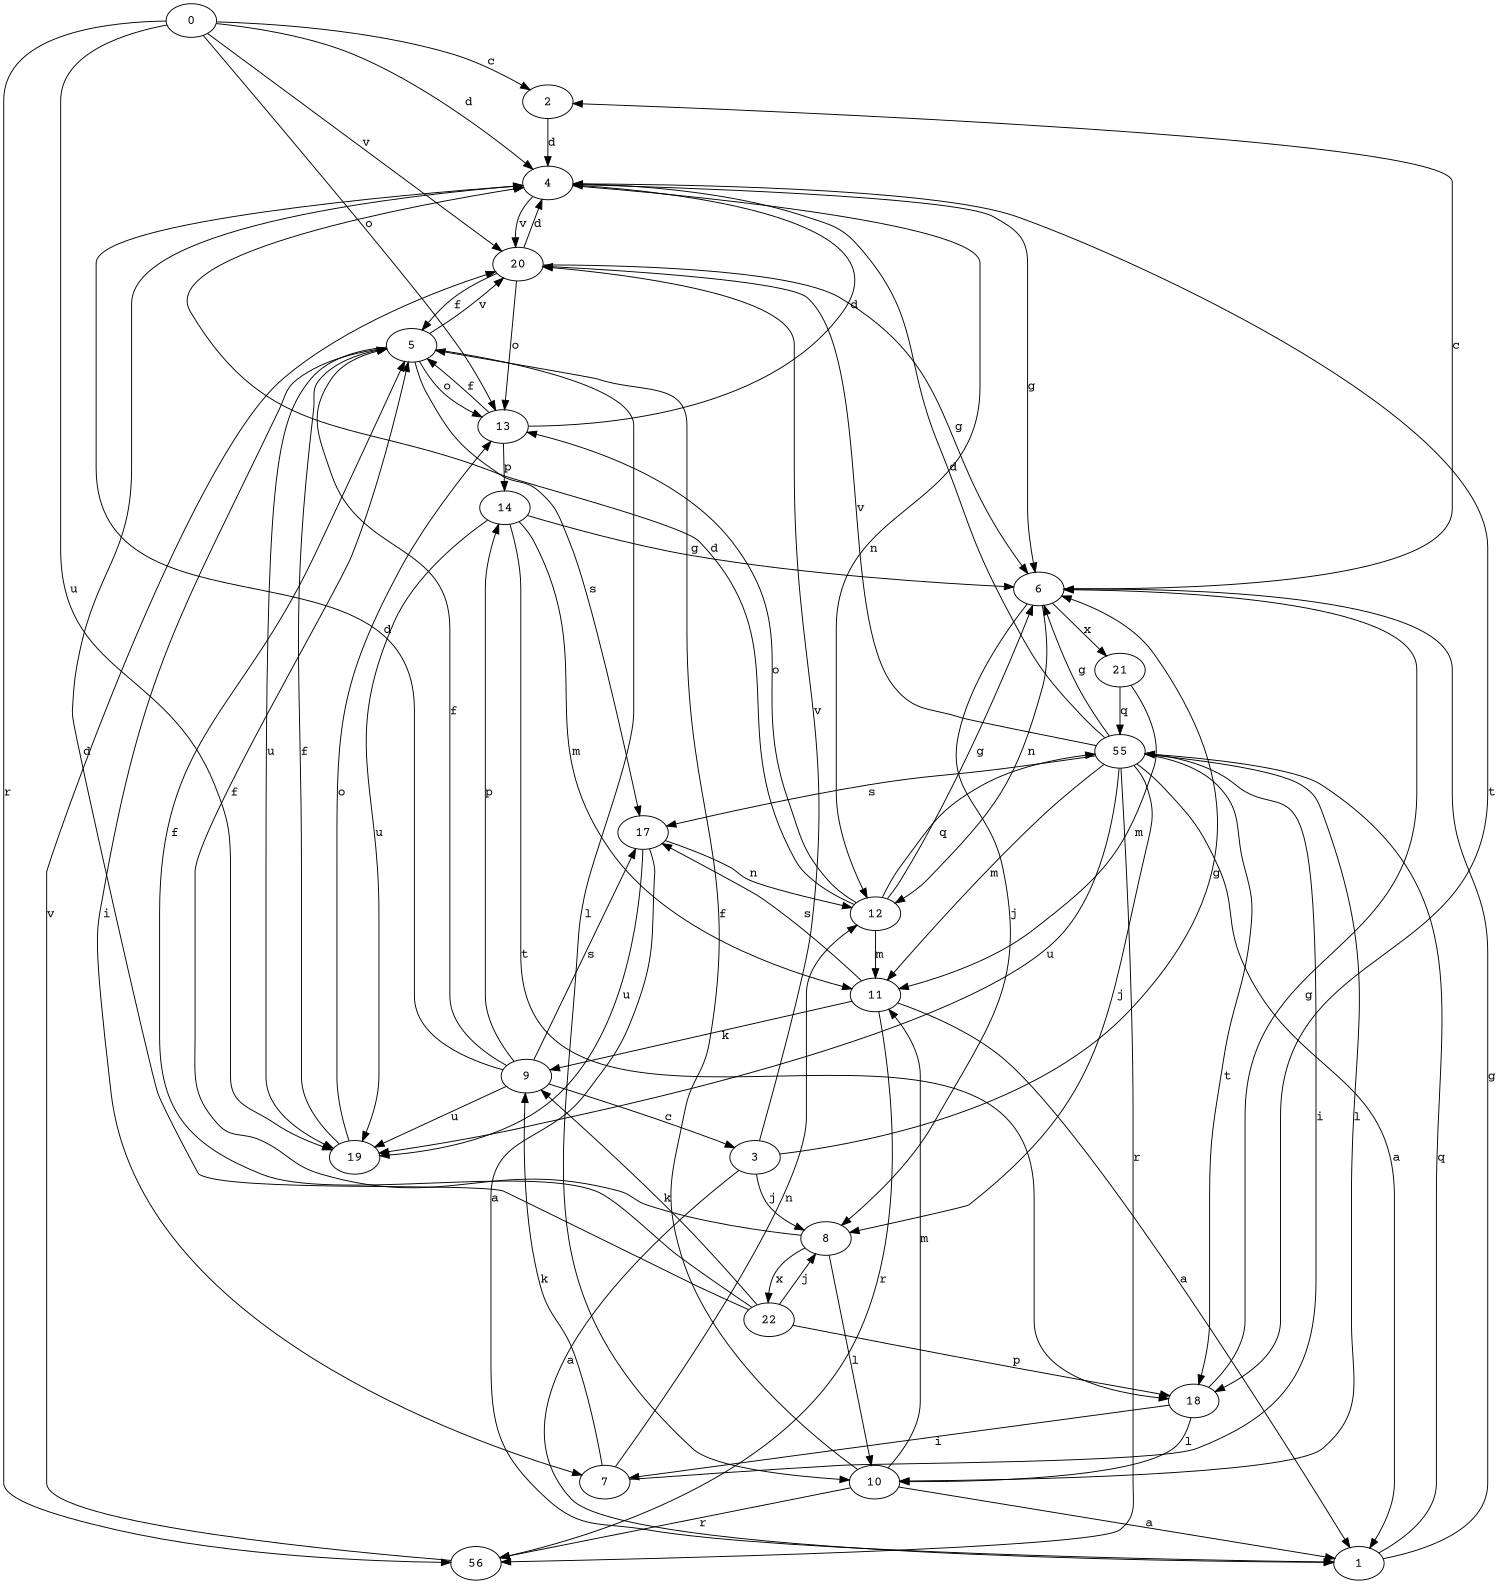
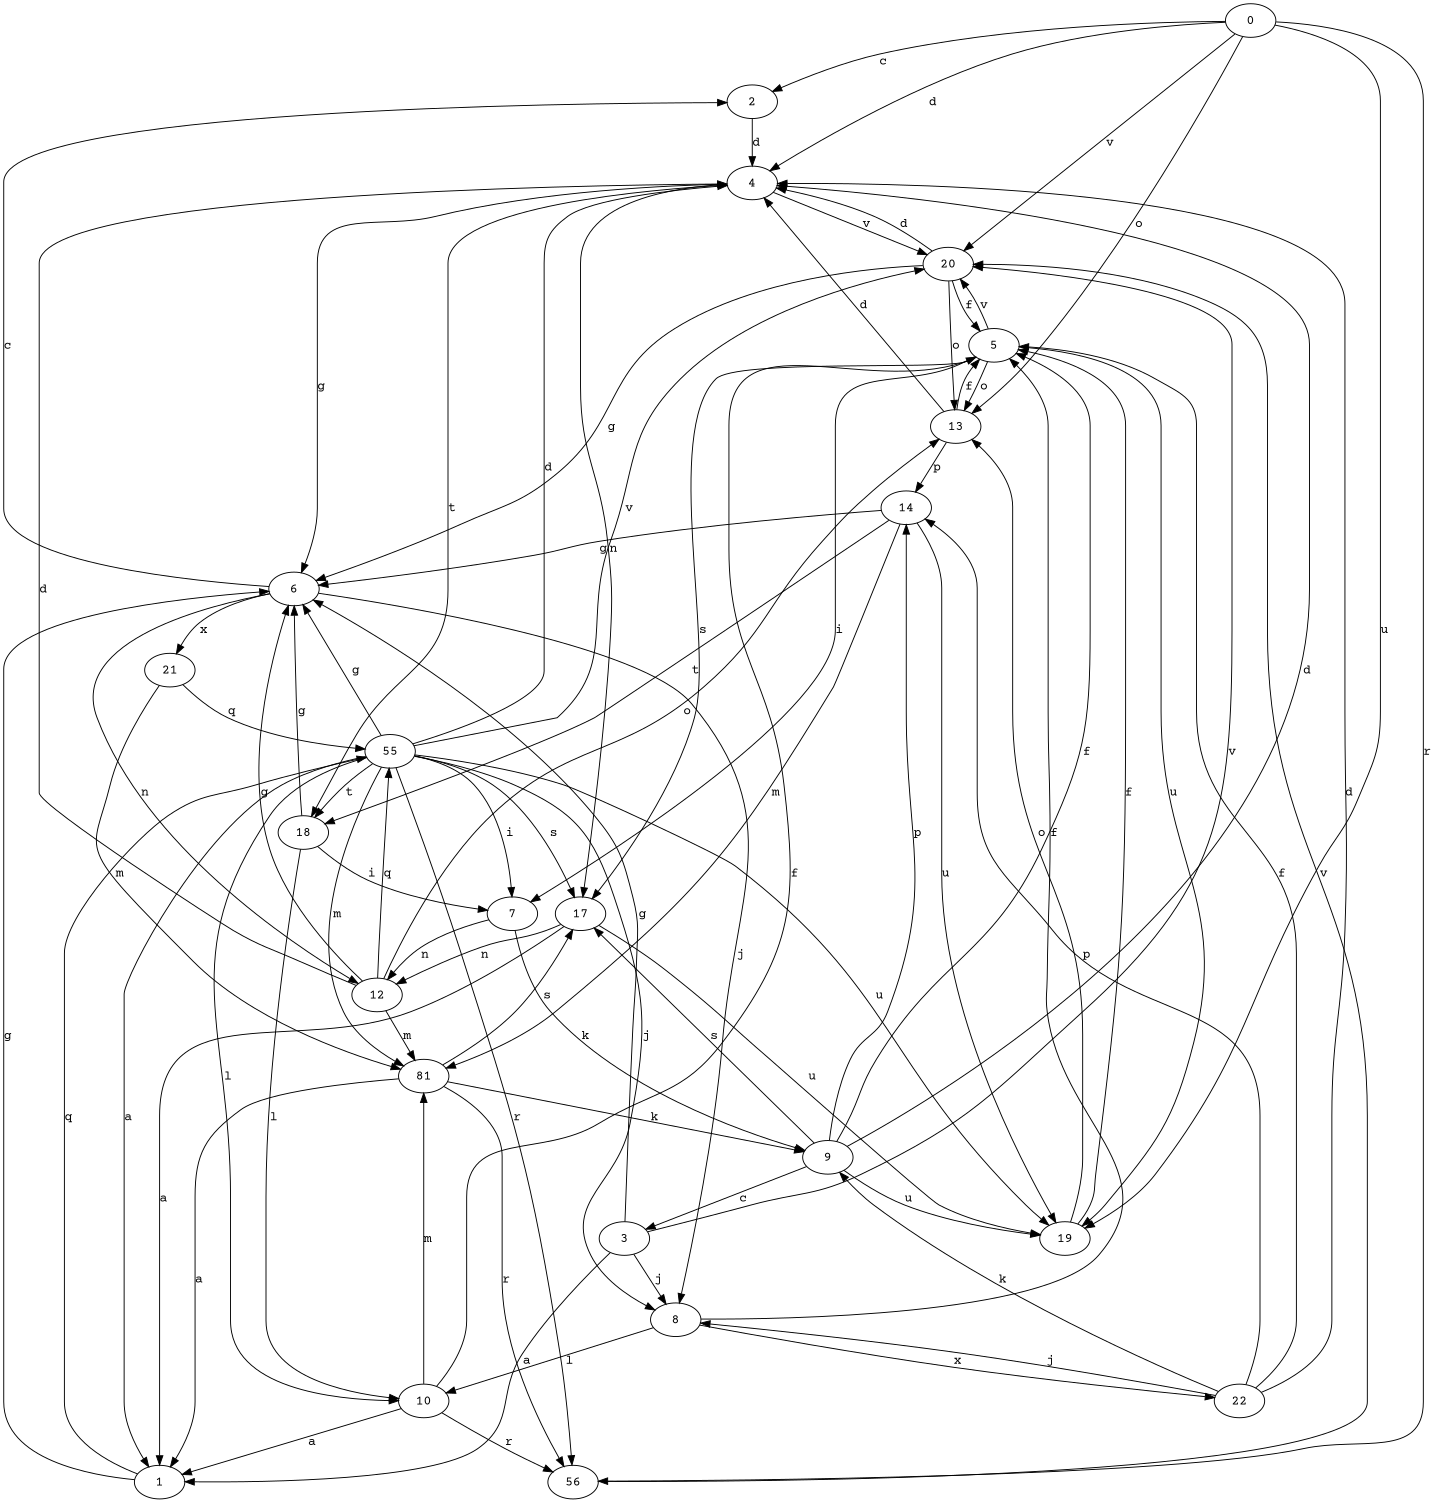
(979, 394) -> (597, 485)
(580, 919) -> none
(875, 995) -> (424, 1076)
(976, 1361) -> (1141, 994)
(1301, 1363) -> (487, 803)
